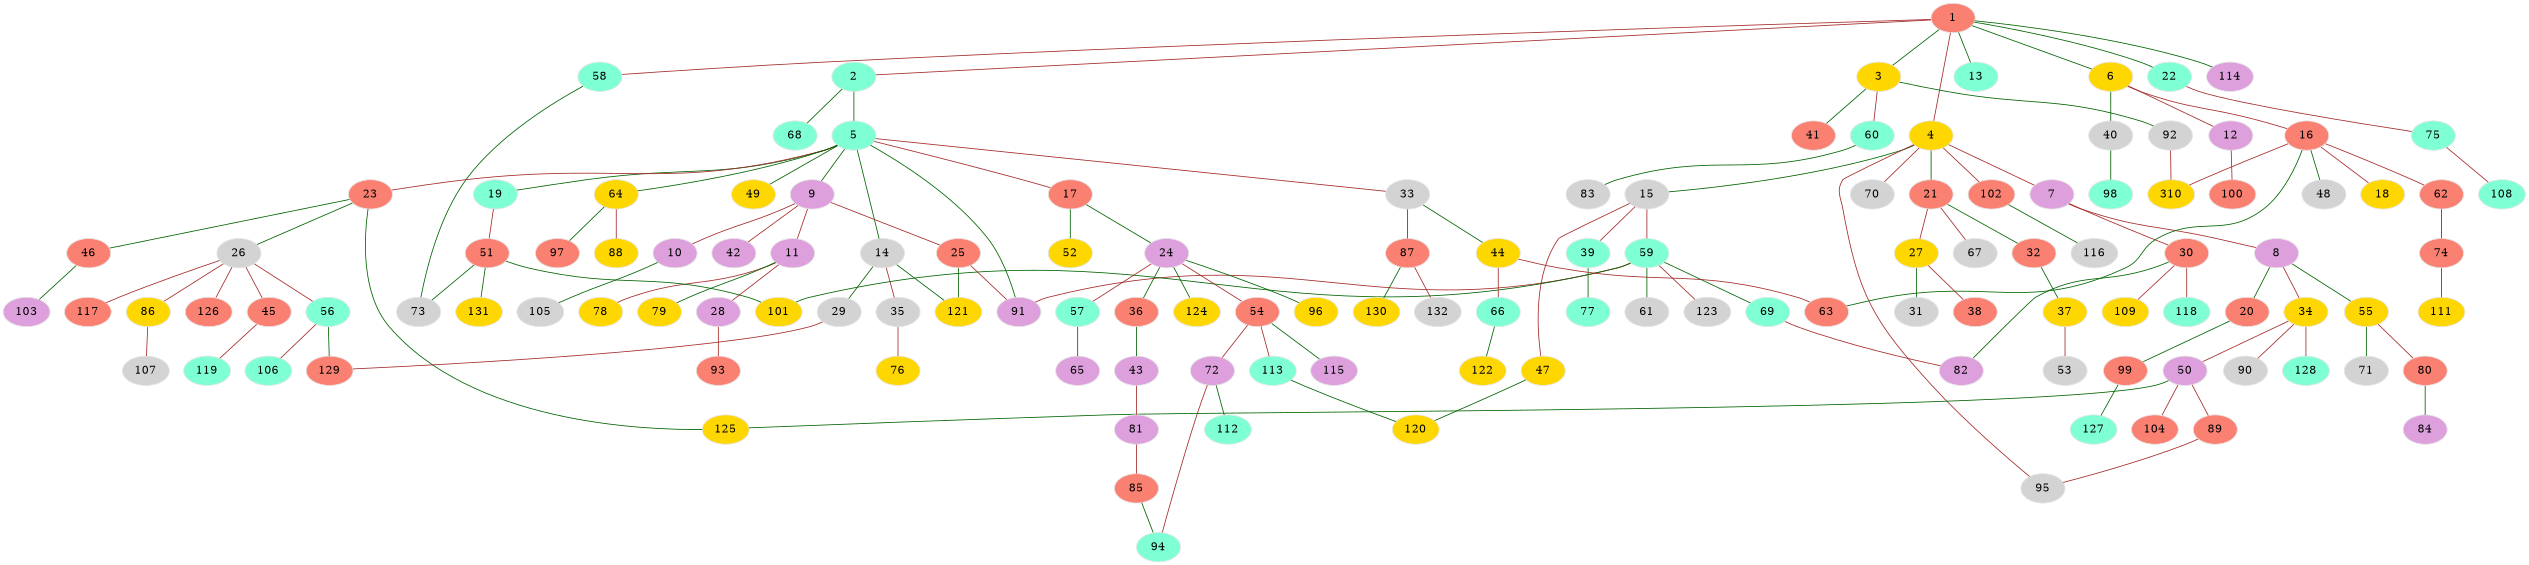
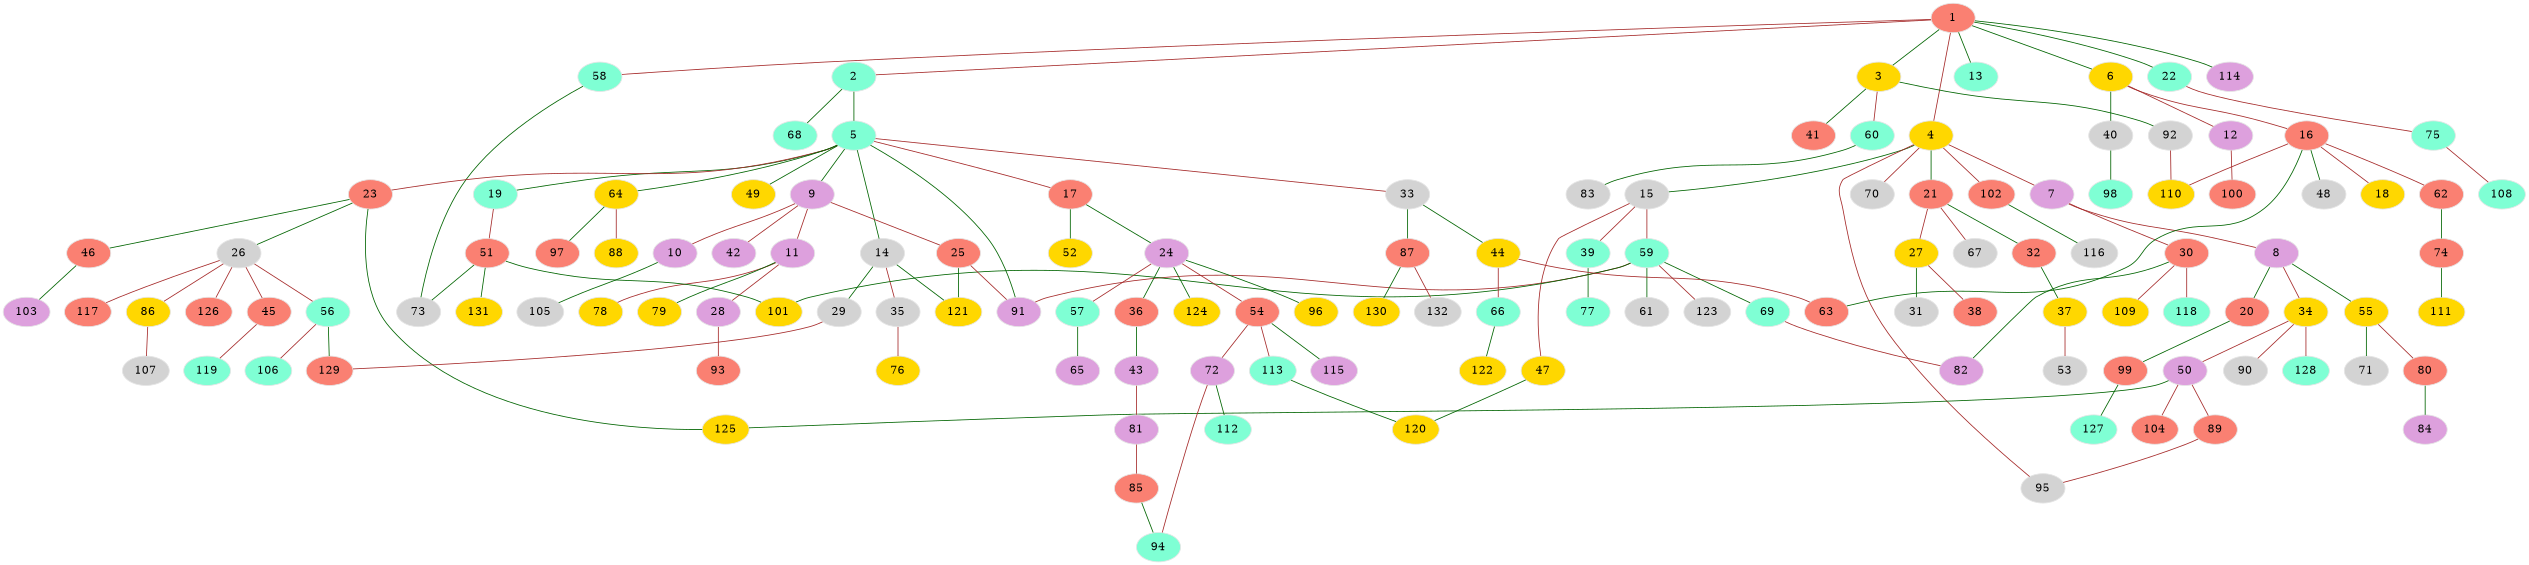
(2171, 194) -> (2171, 194)
